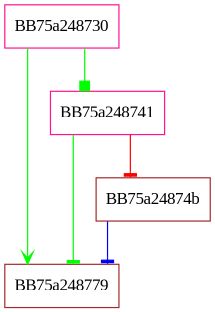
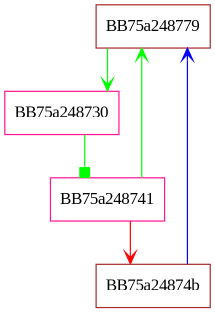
(28, 150) -> (108, 64)
(130, 153) -> (130, 237)
(73, 197) -> (142, 119)
(108, 240) -> (187, 162)
